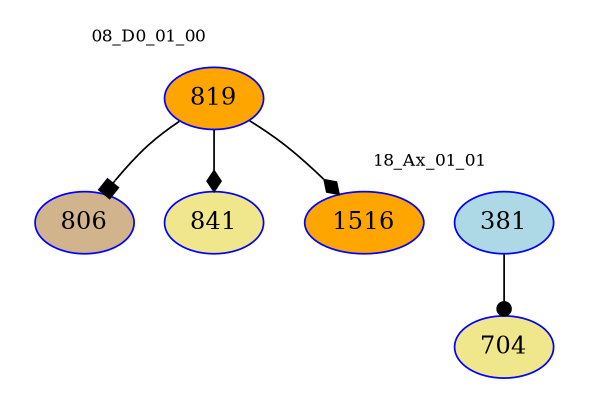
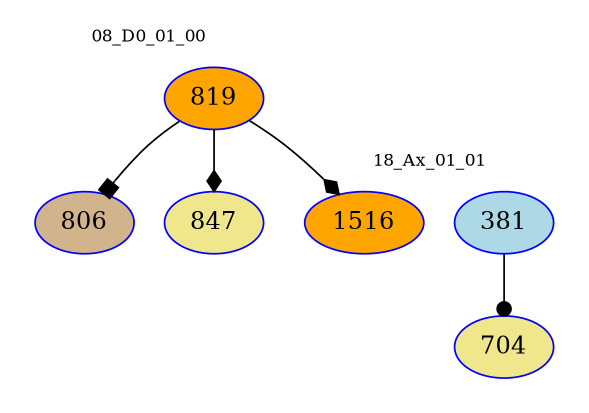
(214, 223) -> (214, 223)
